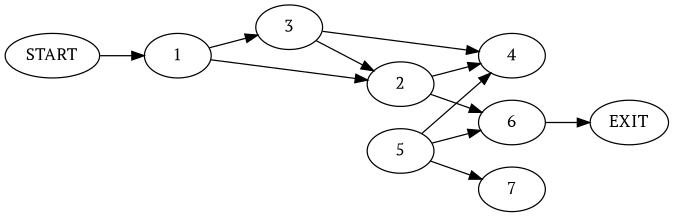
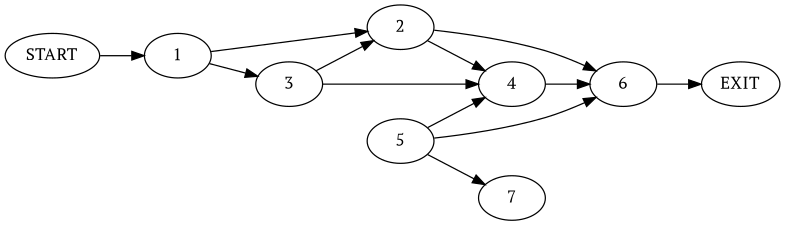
none -> (562, 84)
